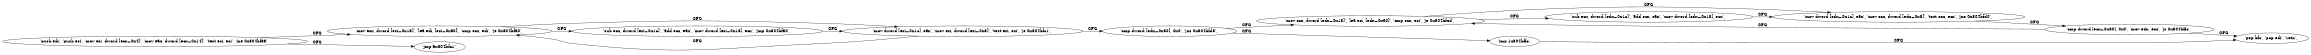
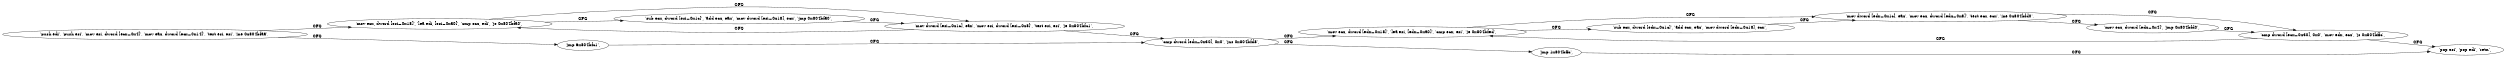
none -> (2153, 28)
(2271, 38) -> (2466, 50)
none -> (875, 44)
